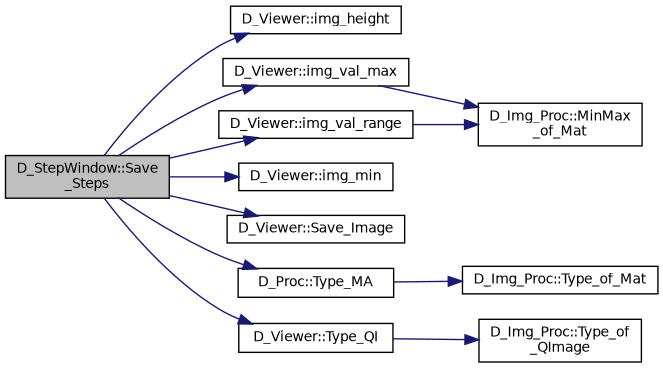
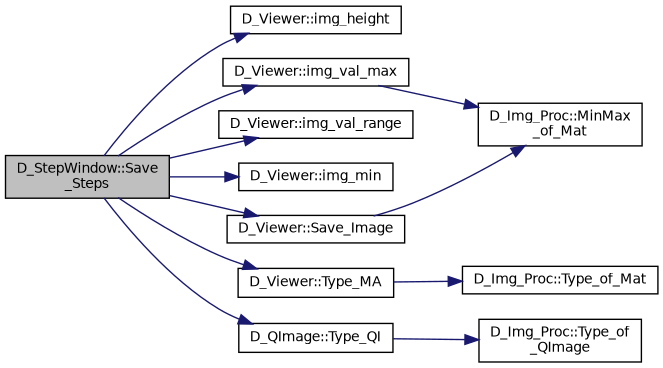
(439, 125) -> (445, 189)
(316, 283) -> (316, 283)
(316, 338) -> (316, 338)
